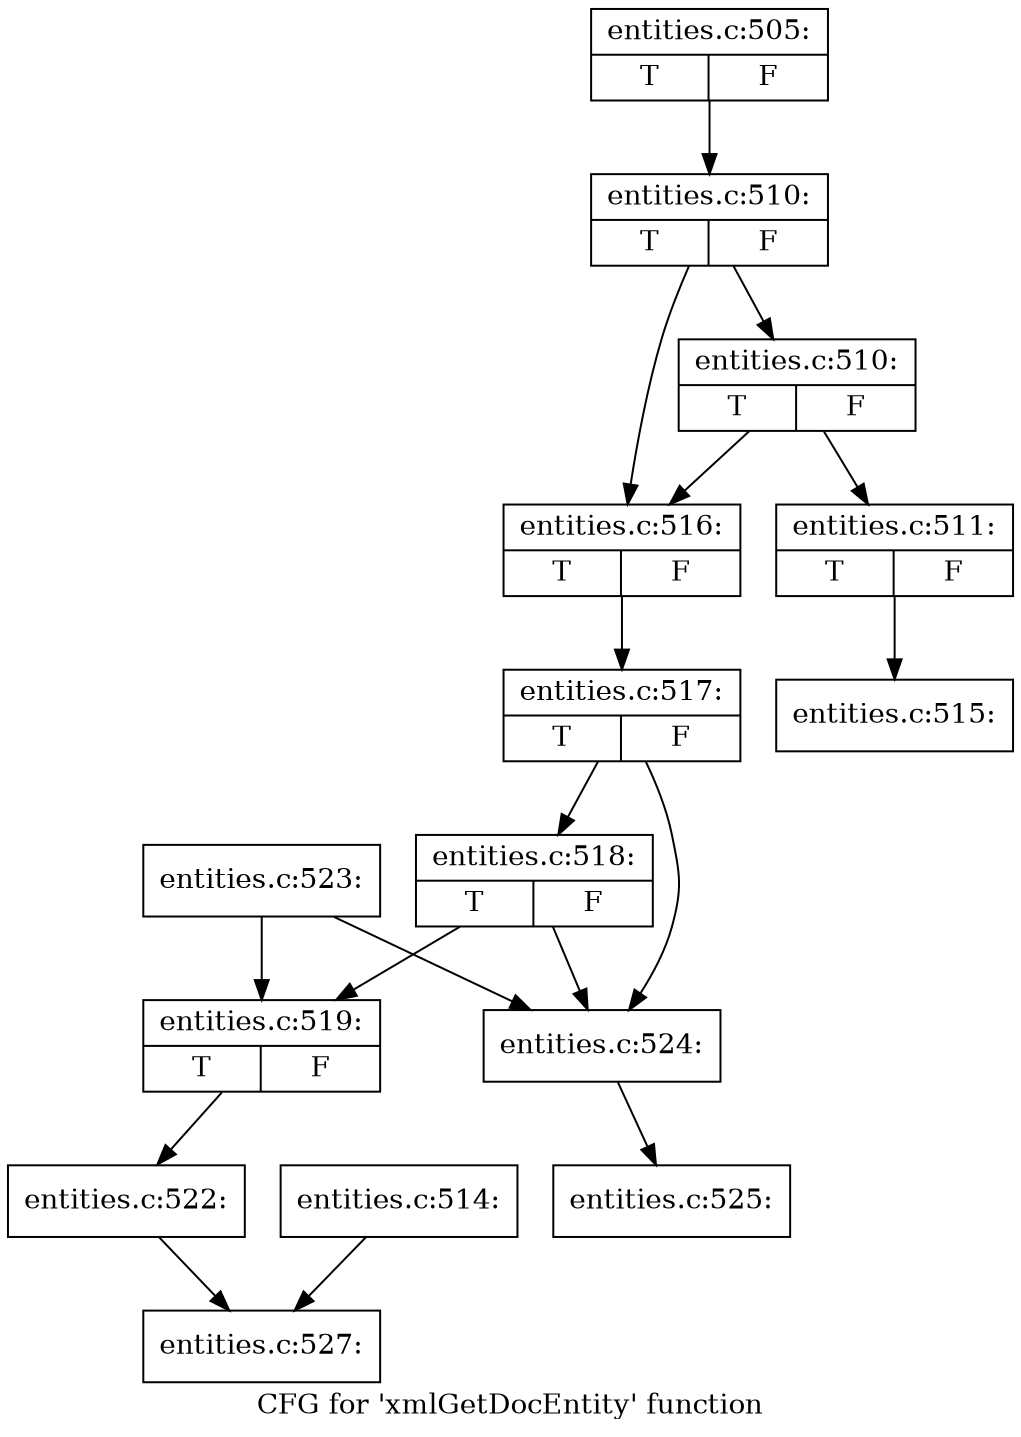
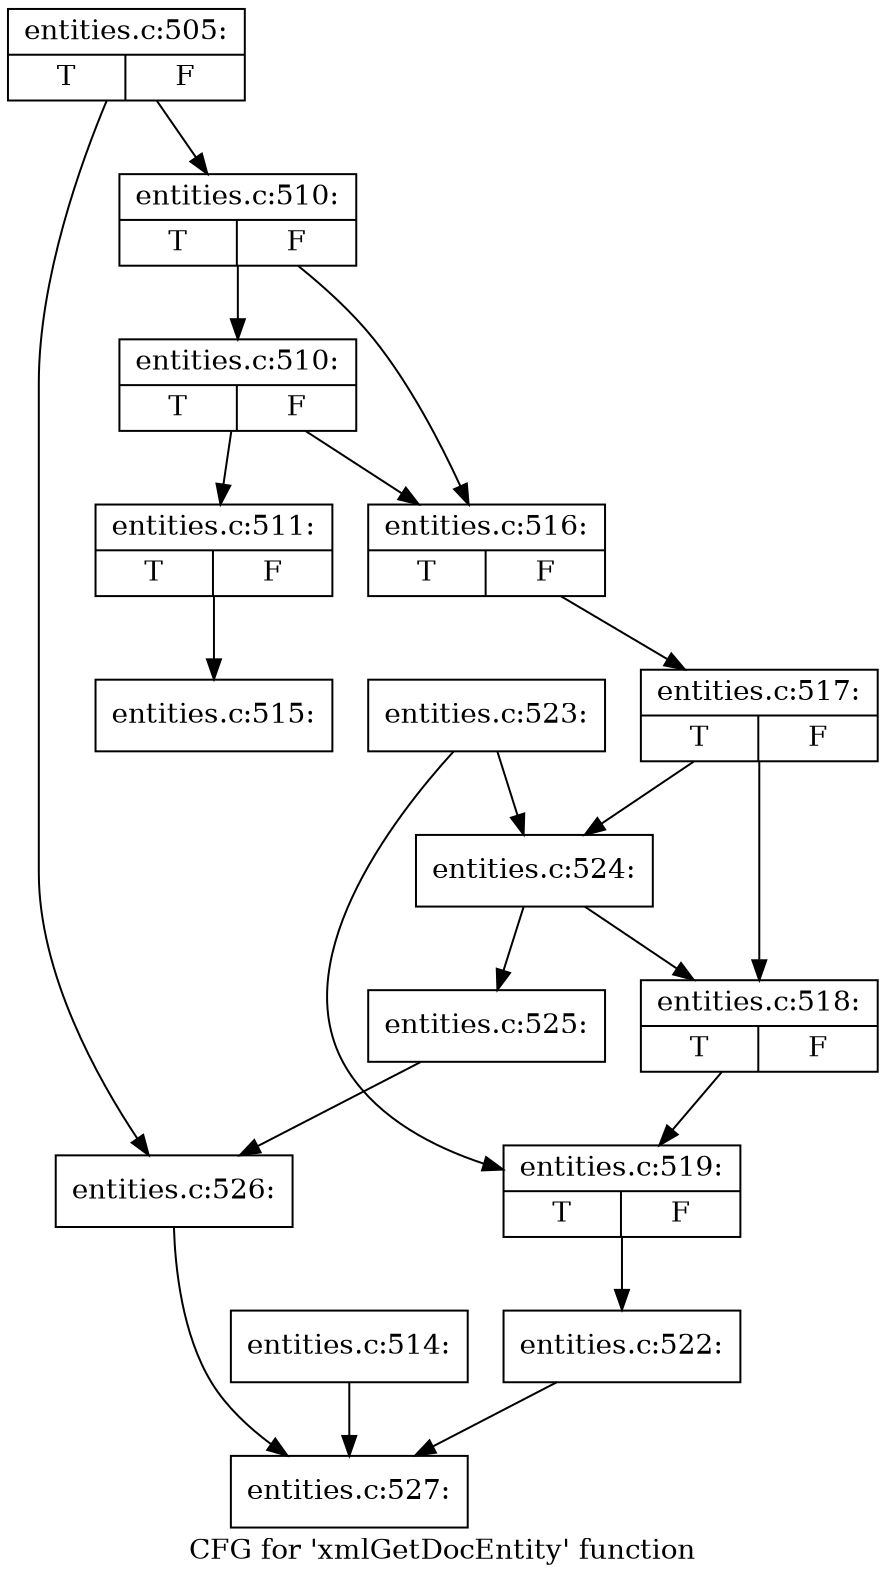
(566, 959) -> (631, 938)
none -> (174, 1191)
